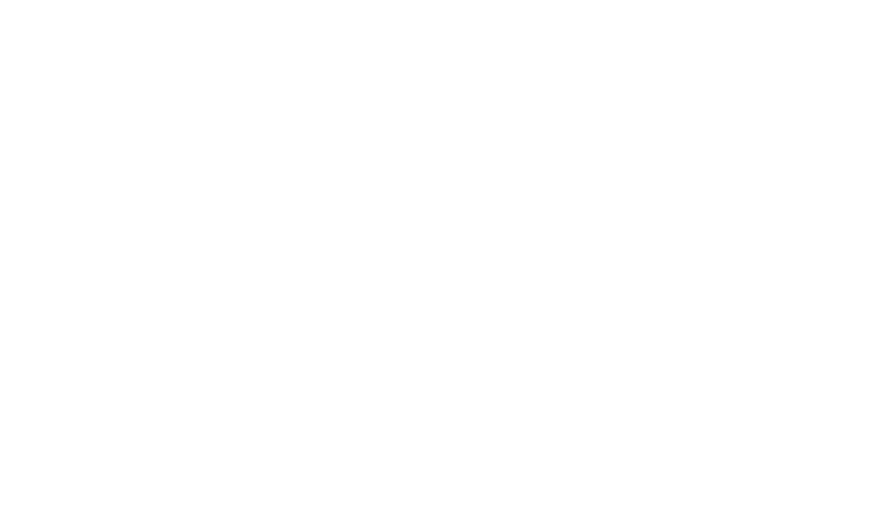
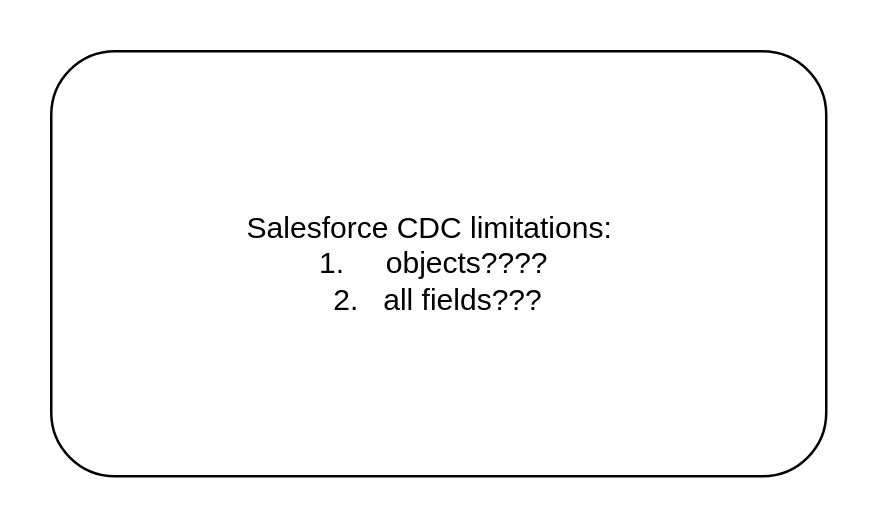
none -> (439, 264)
